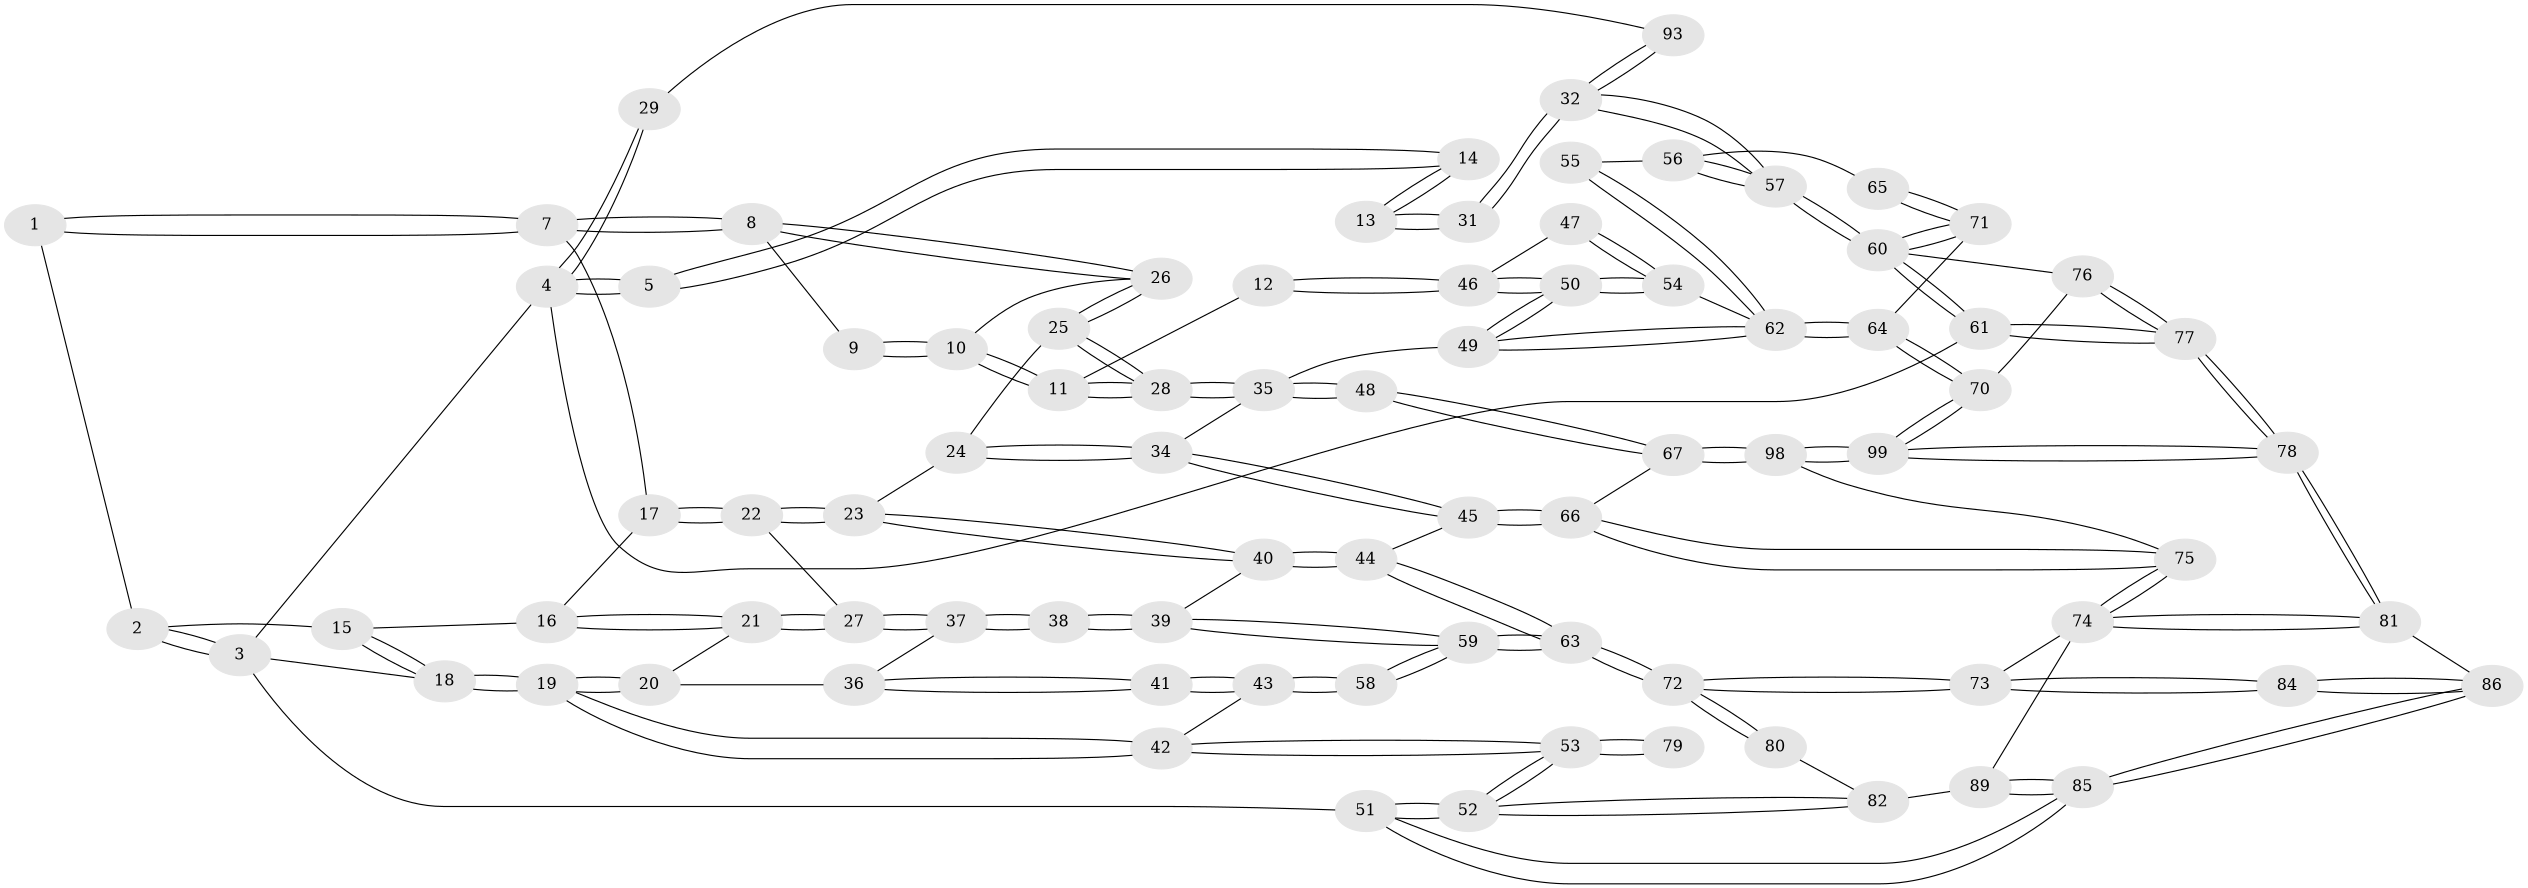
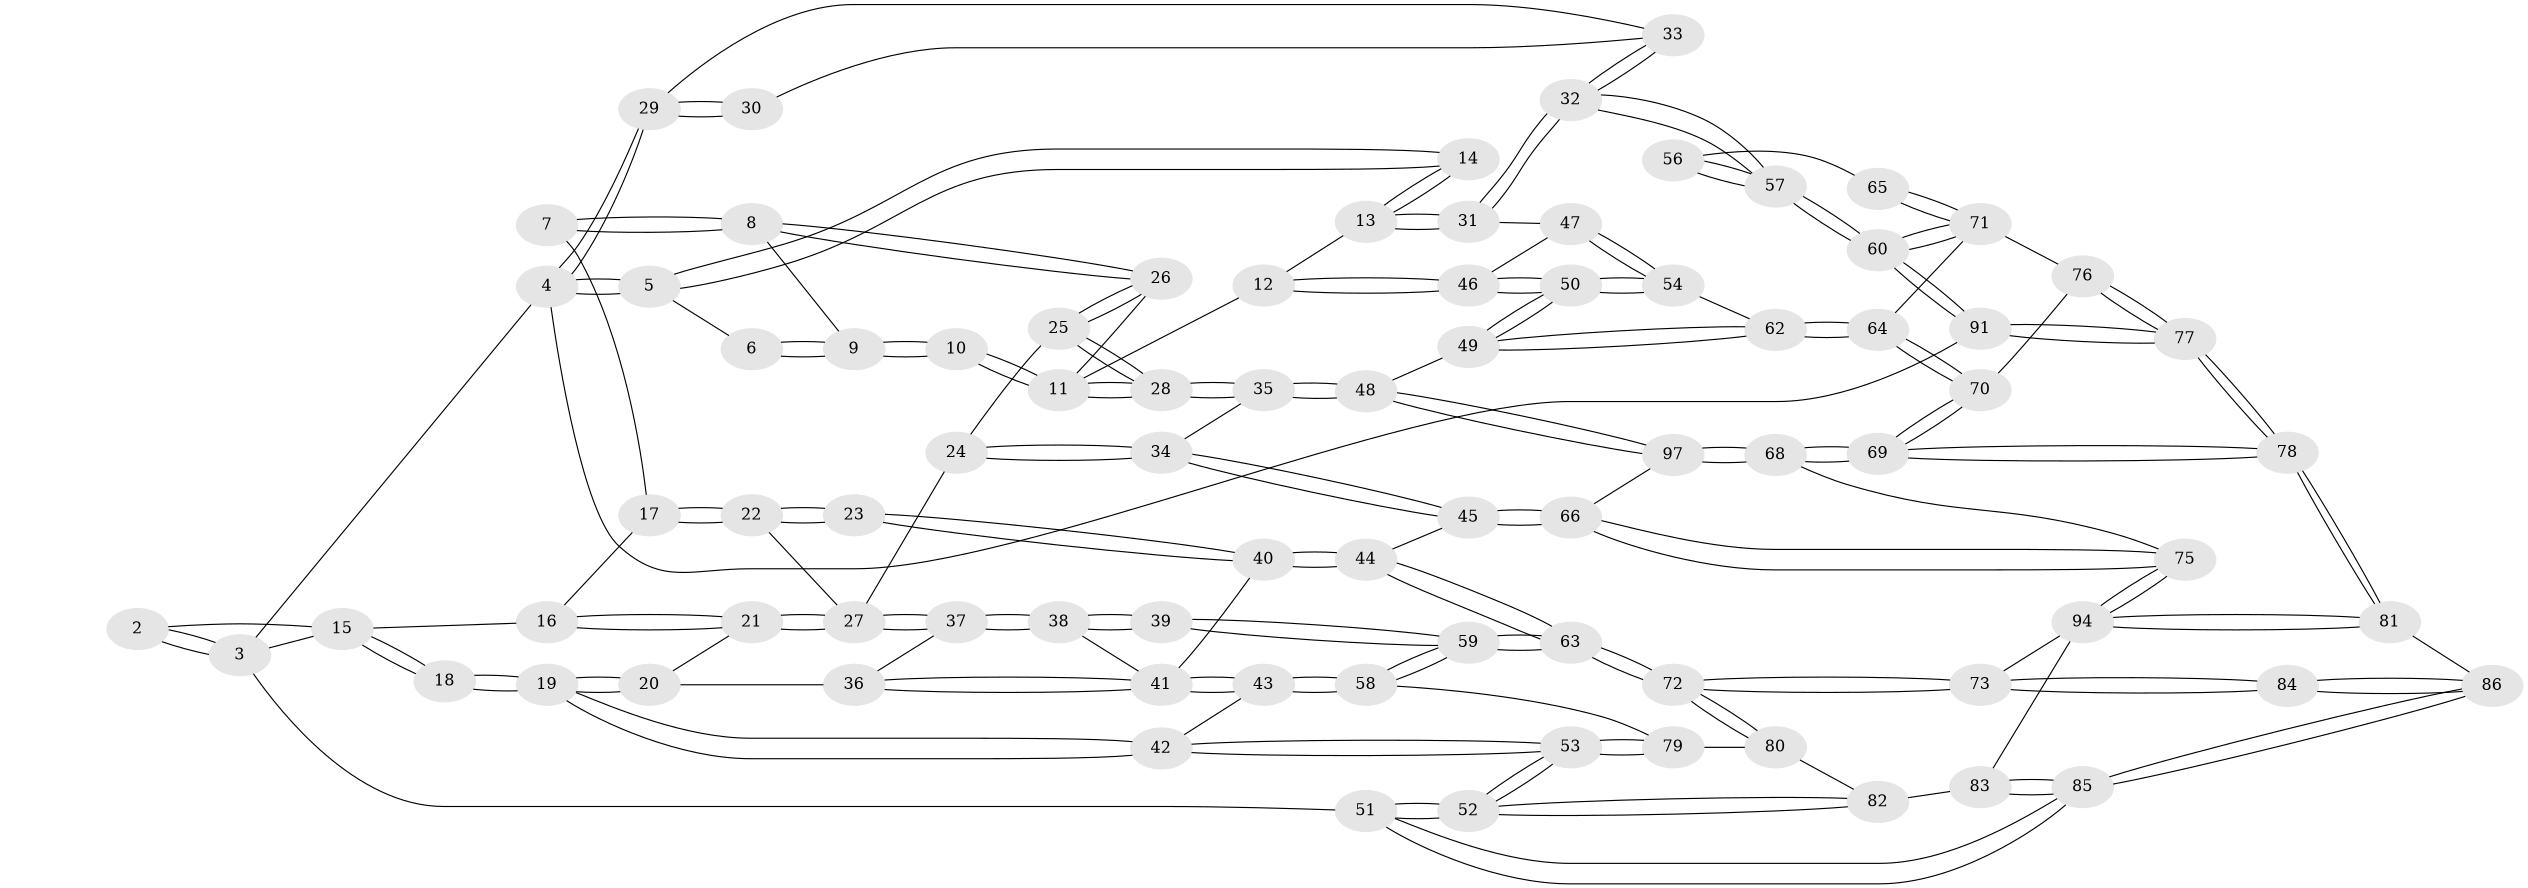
(1673, 35) -> (1673, 35)
none -> (752, 109)
(1571, 163) -> none
none -> (1520, 223)
(35, 225) -> none
none -> (1315, 254)
(1981, 263) -> (2032, 250)
(1047, 292) -> (1112, 335)
(1980, 329) -> (1980, 329)
none -> (752, 349)
(1361, 355) -> (1417, 369)
(1878, 454) -> (1878, 454)
(1673, 455) -> (1673, 455)
(1776, 455) -> (1776, 455)
(906, 484) -> (905, 538)
(1213, 591) -> (1224, 613)
(2083, 622) -> (2083, 622)
none -> (1110, 654)
(343, 668) -> (291, 642)
none -> (1525, 700)
none -> (1725, 747)
(1980, 787) -> (1980, 787)
